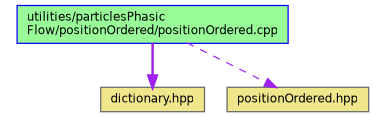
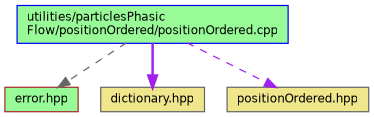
none -> (42, 99)
